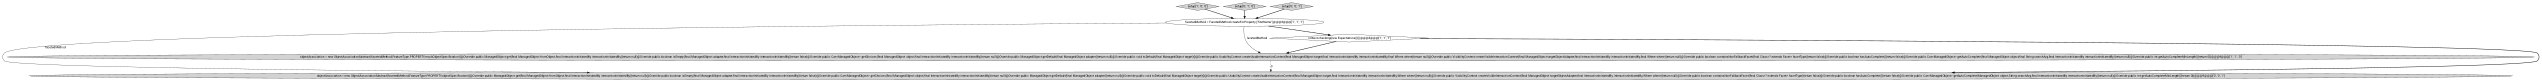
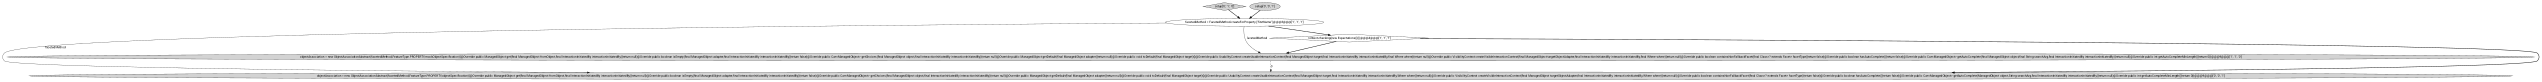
(1198, 6) -> none
(1292, 6) -> (1265, 6)
